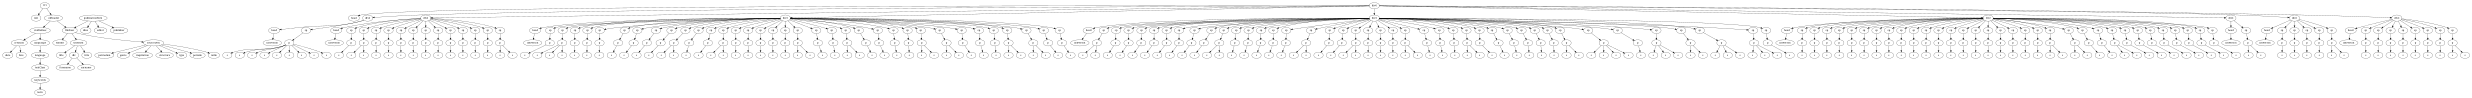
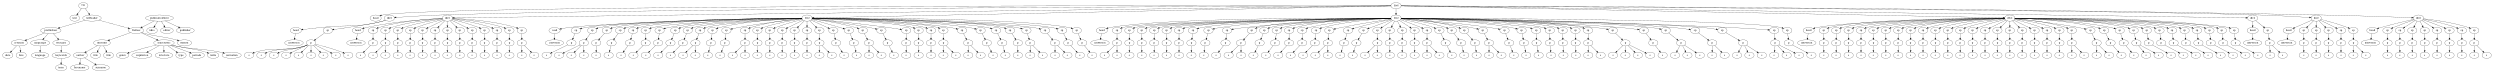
(74, 55) -> (80, 55)
(40, 61) -> (55, 36)
